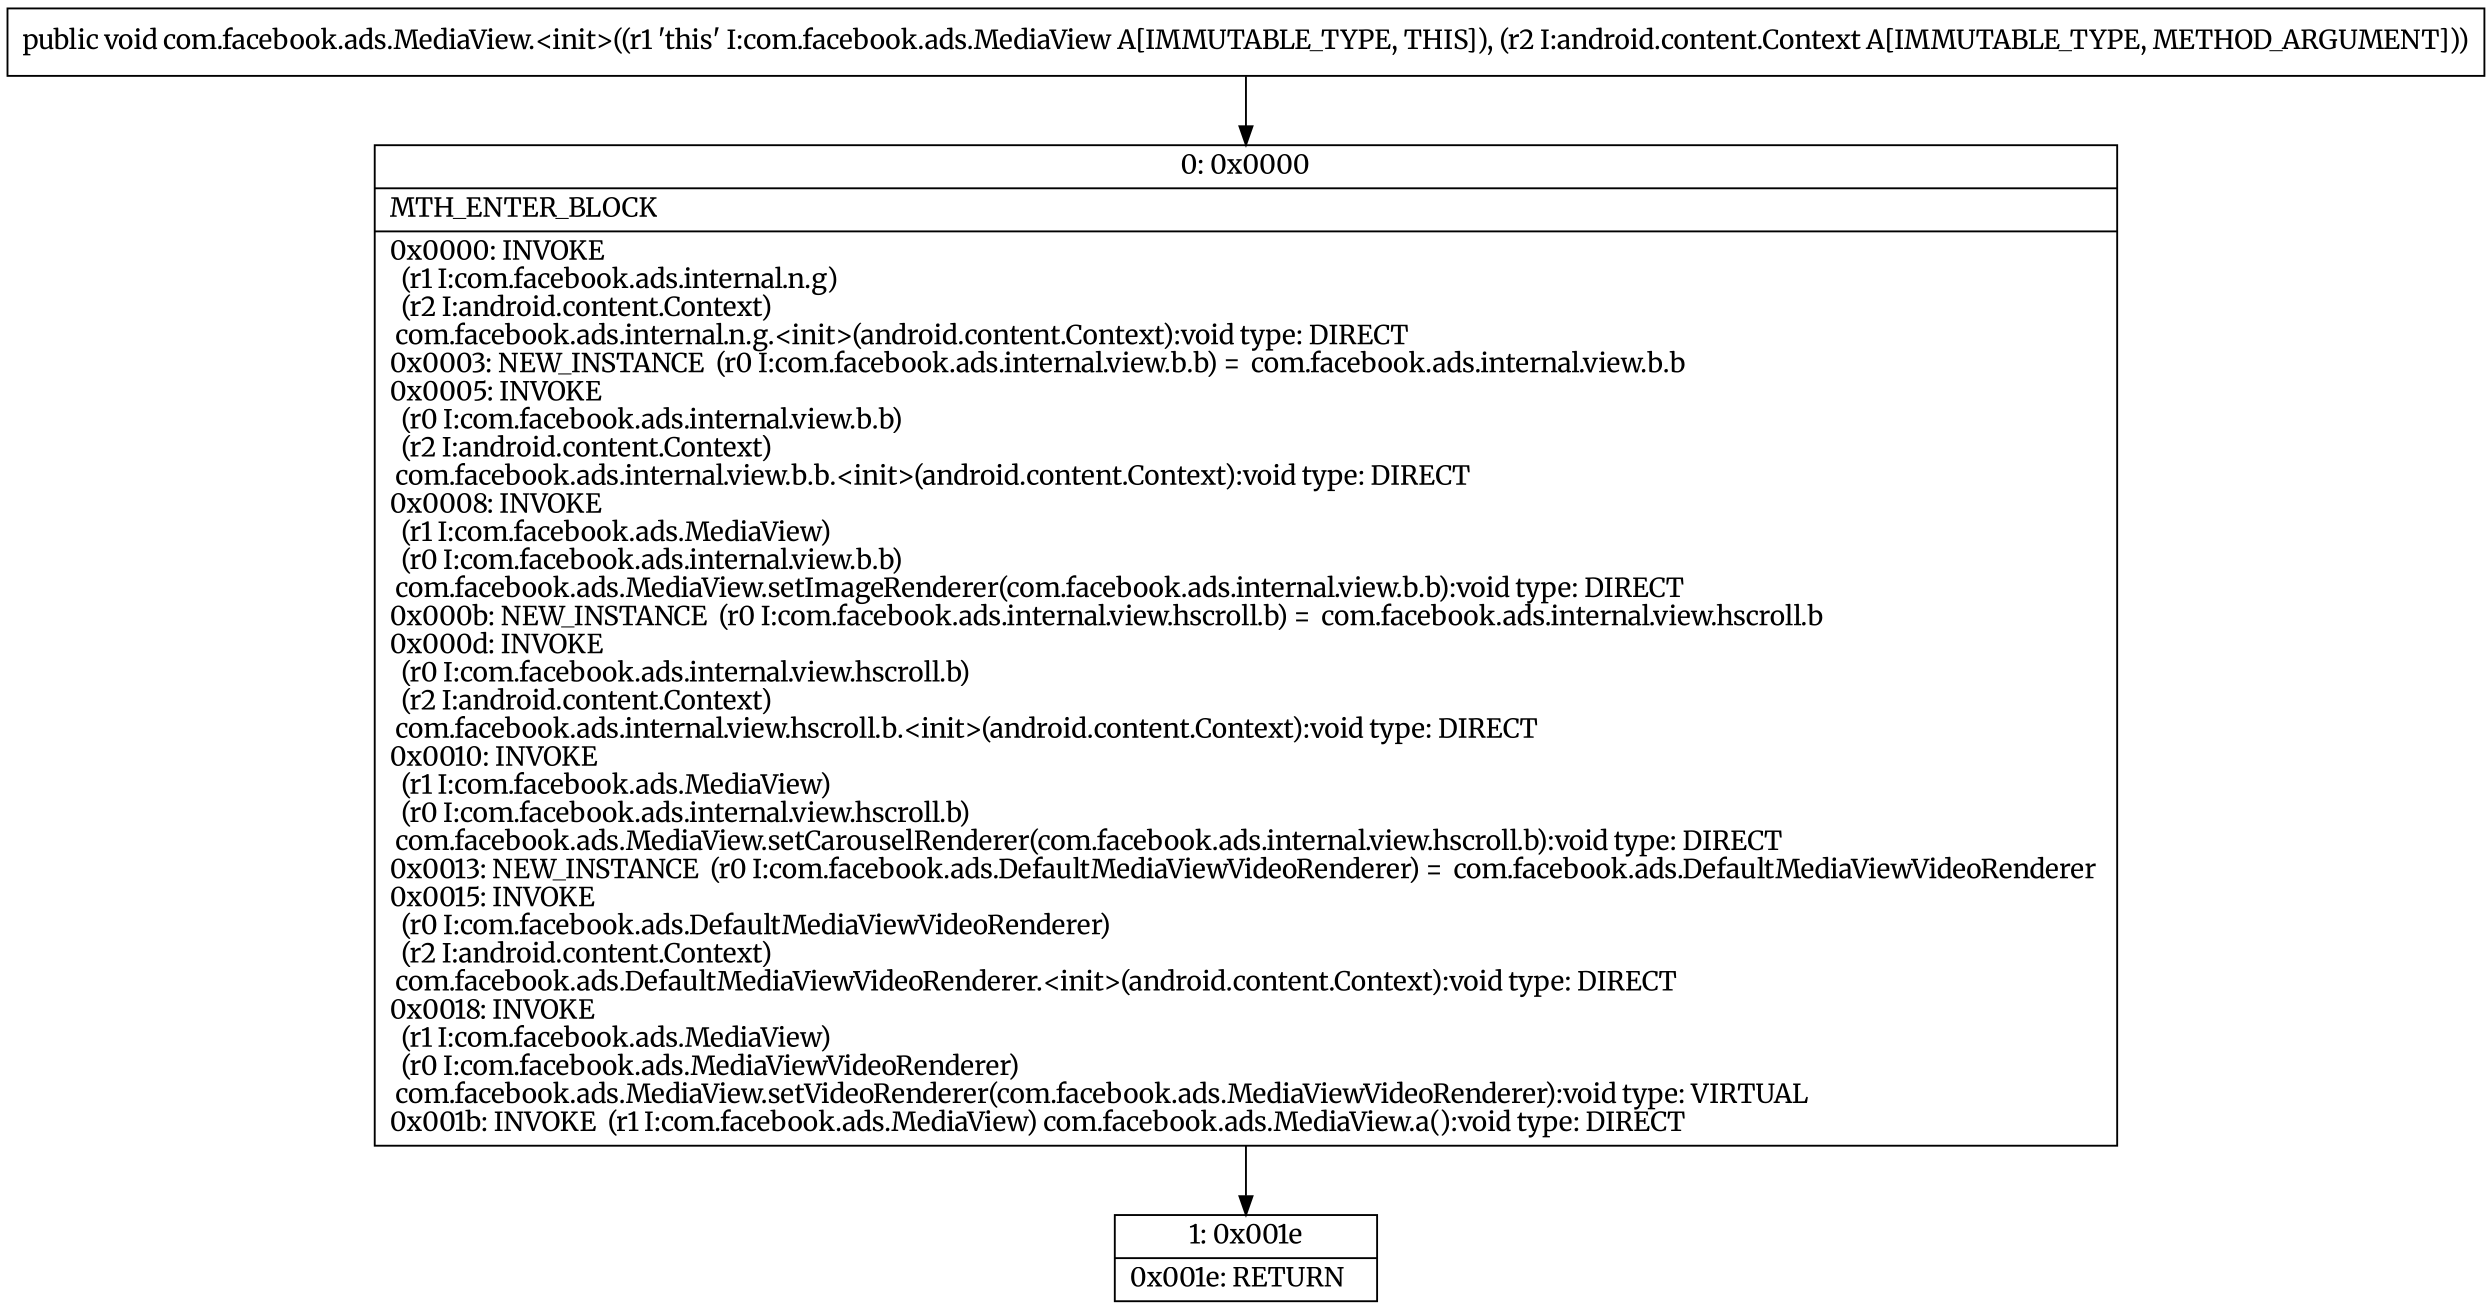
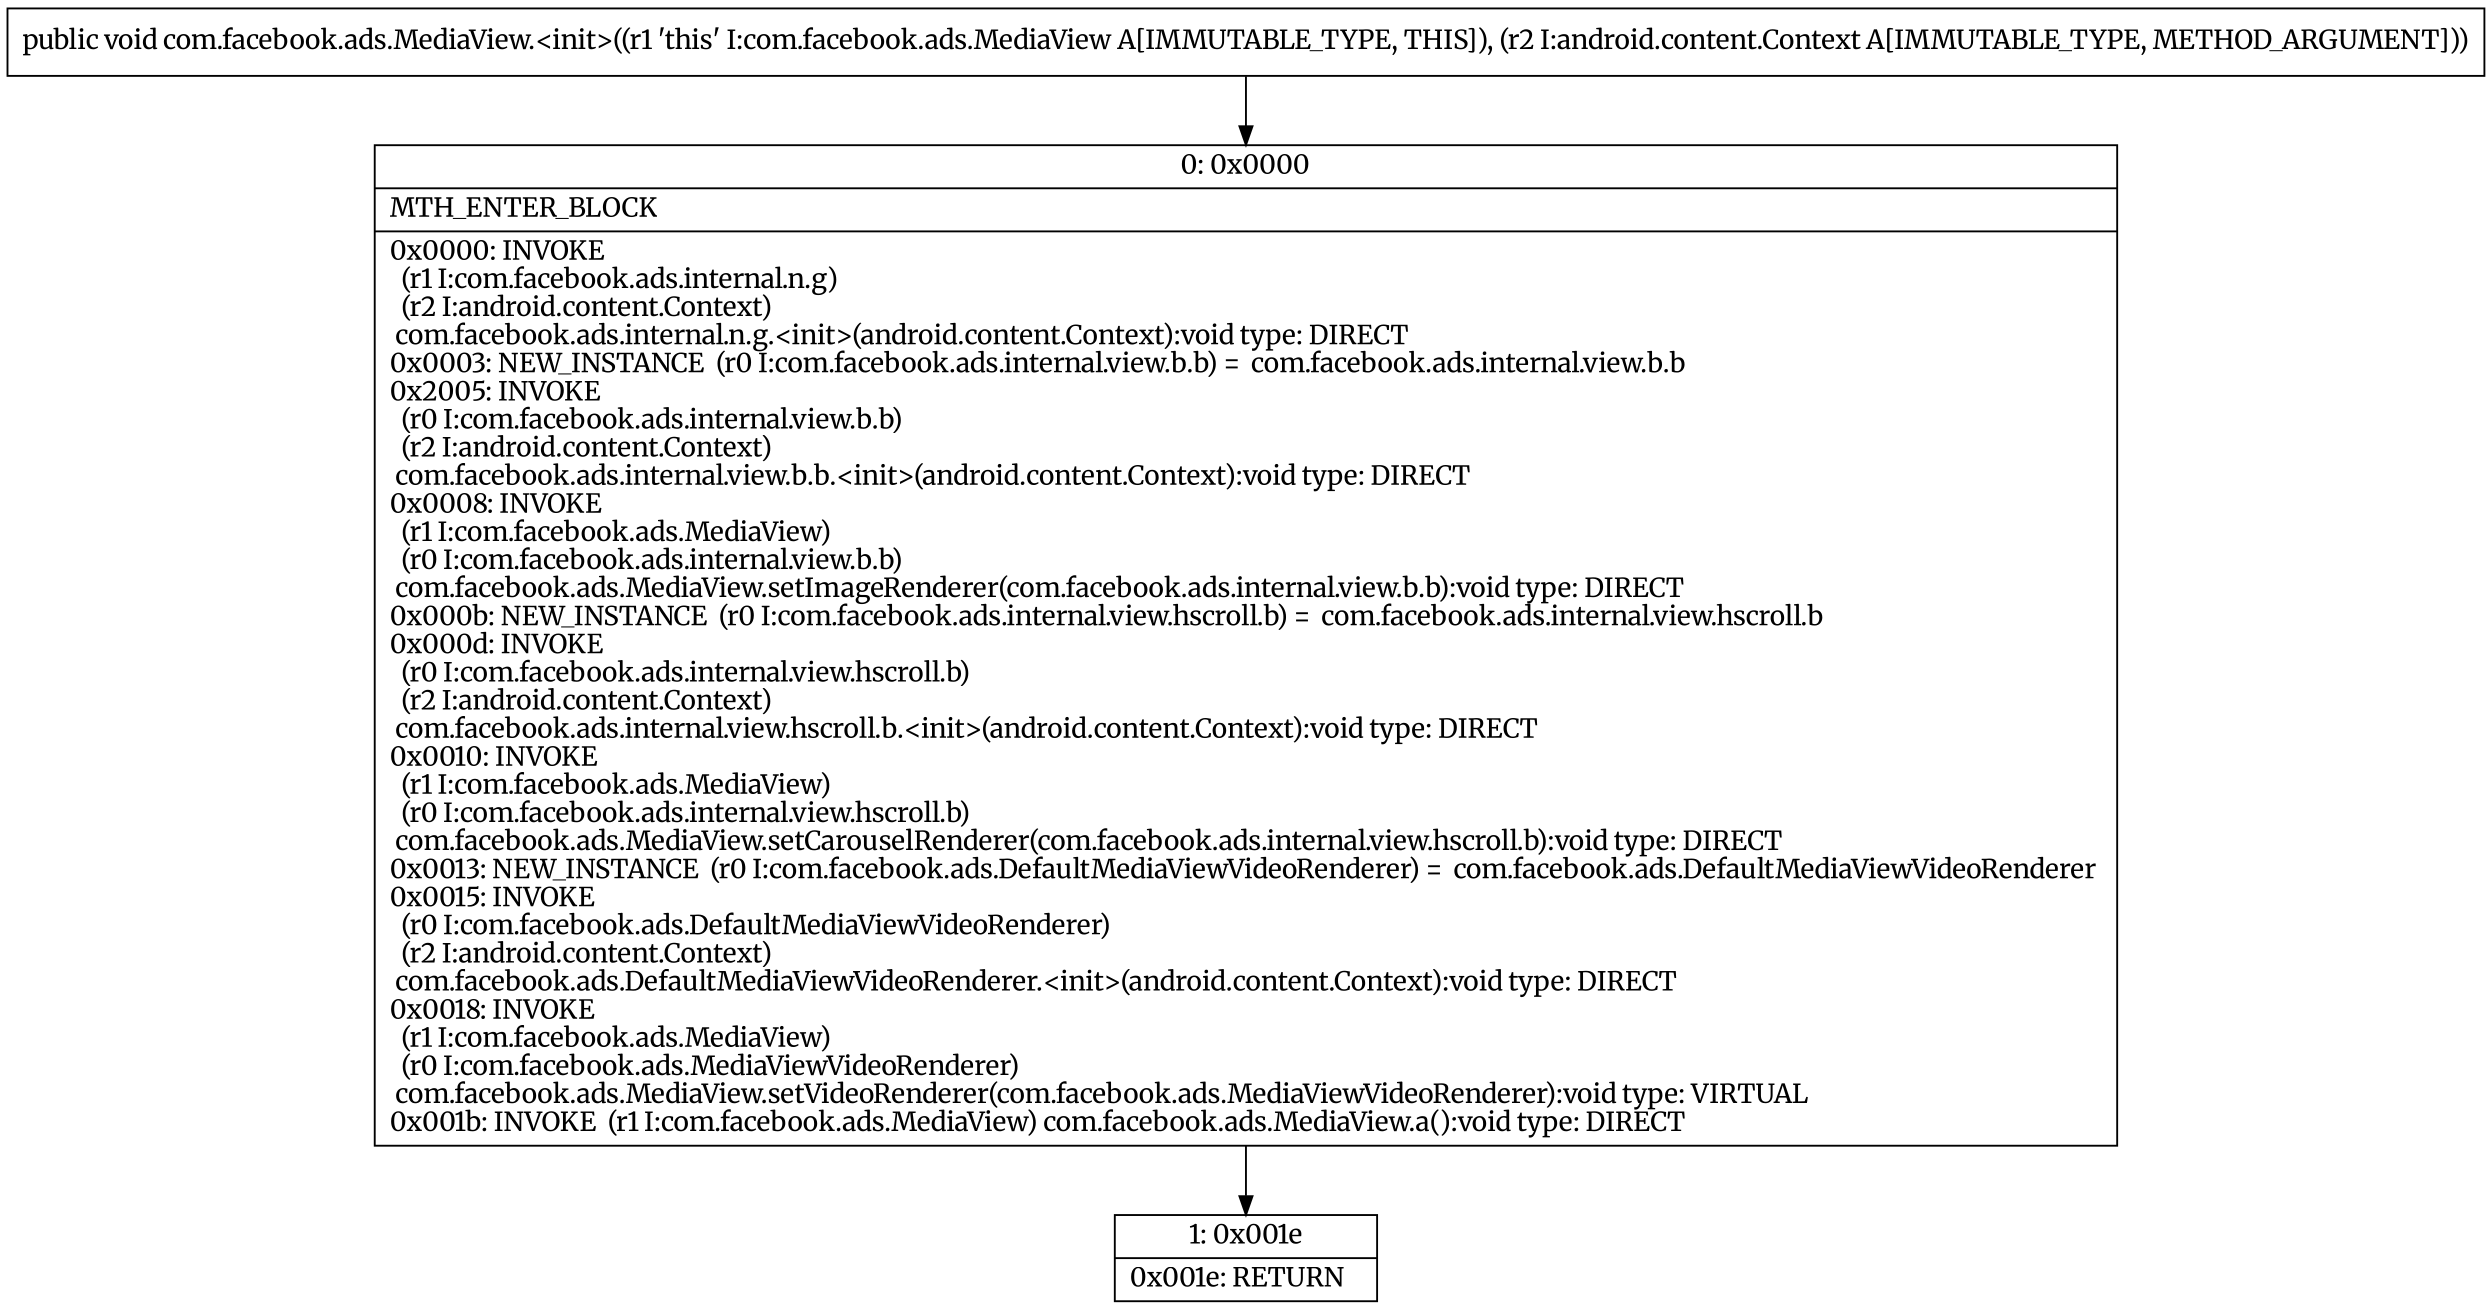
(502, 393) -> (501, 393)
